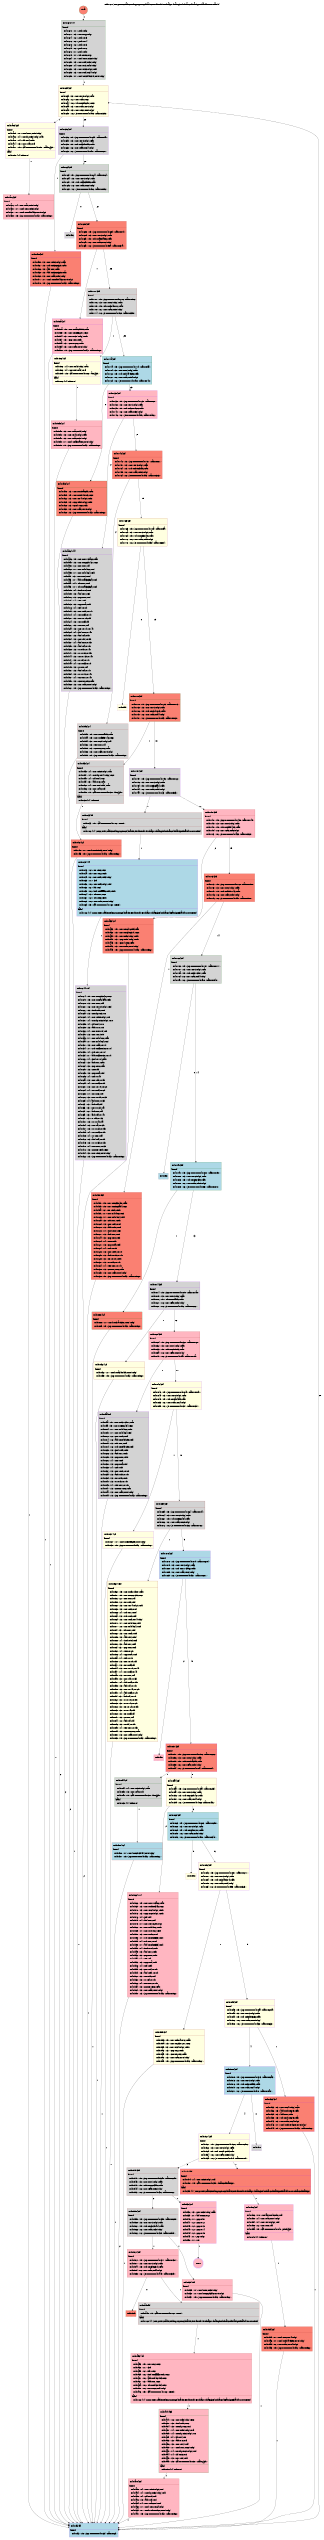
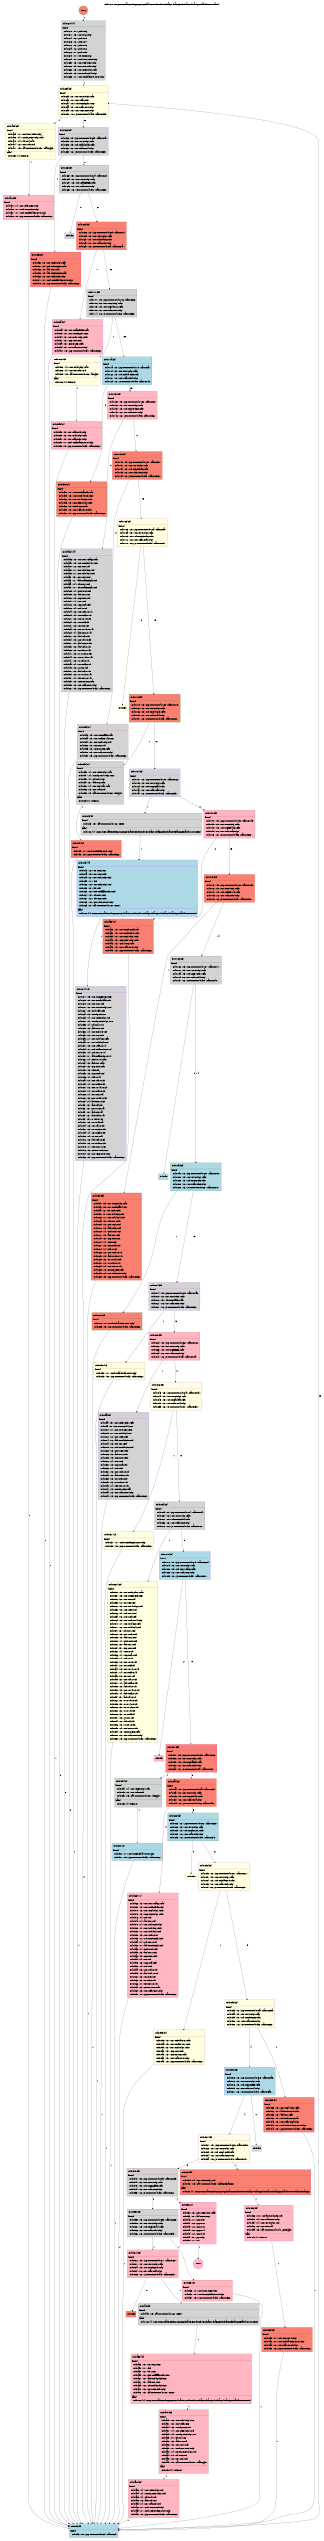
(83, 10) -> (83, 10)
(191, 1792) -> (191, 1793)
